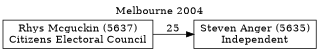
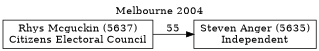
(173, 29) -> (173, 29)
